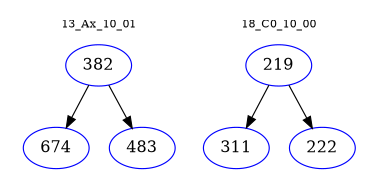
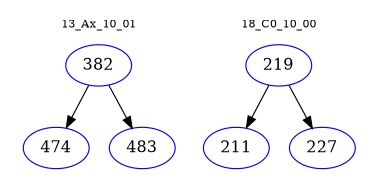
(56, 148) -> (56, 148)
(236, 148) -> (236, 148)
(322, 148) -> (322, 148)
